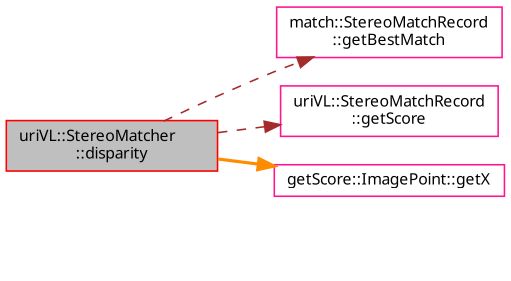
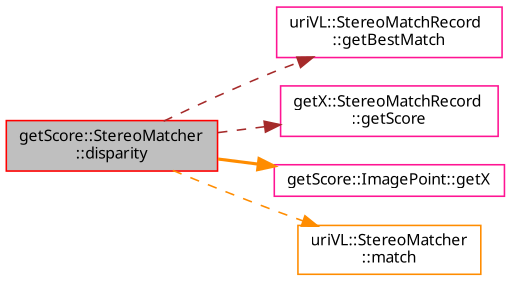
(389, 32) -> (389, 32)
(389, 111) -> (389, 111)
(112, 146) -> (112, 146)
none -> (389, 250)
